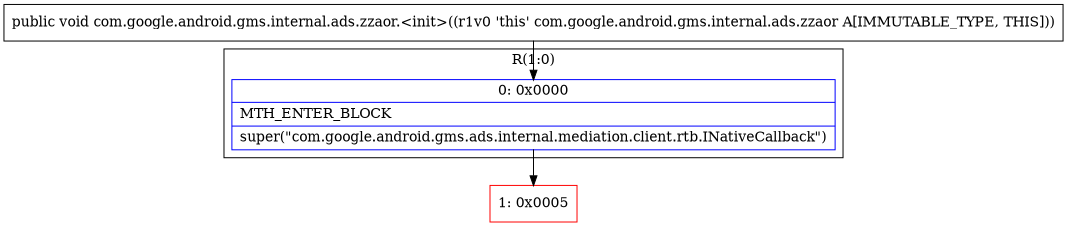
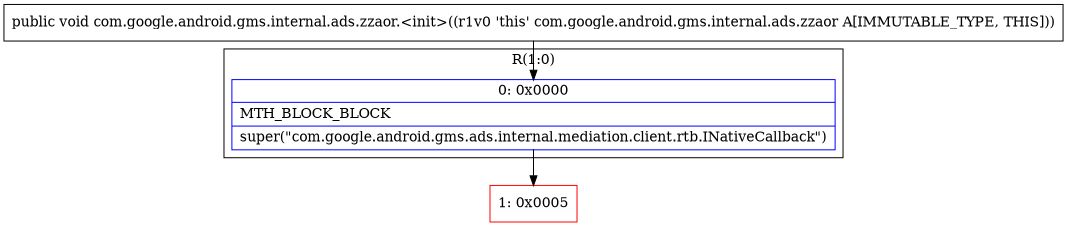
(316, 114) -> (315, 114)
